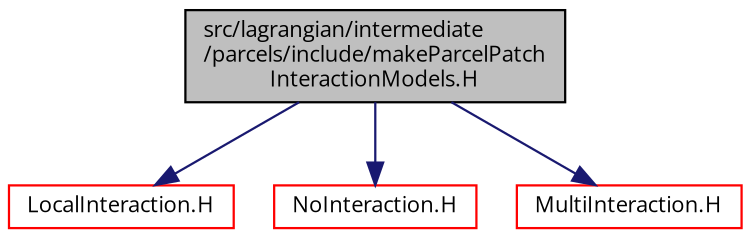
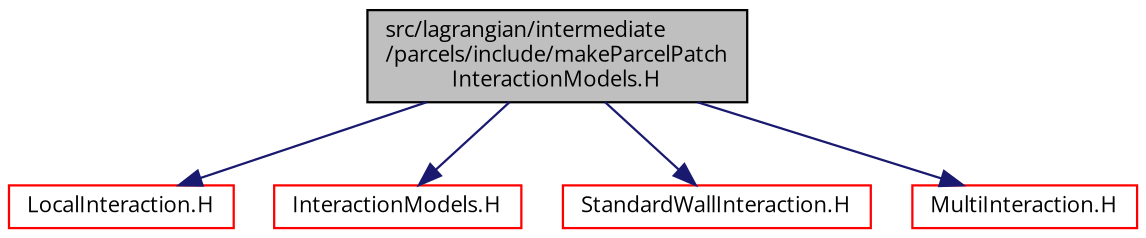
(375, 207) -> (398, 207)
none -> (717, 207)
